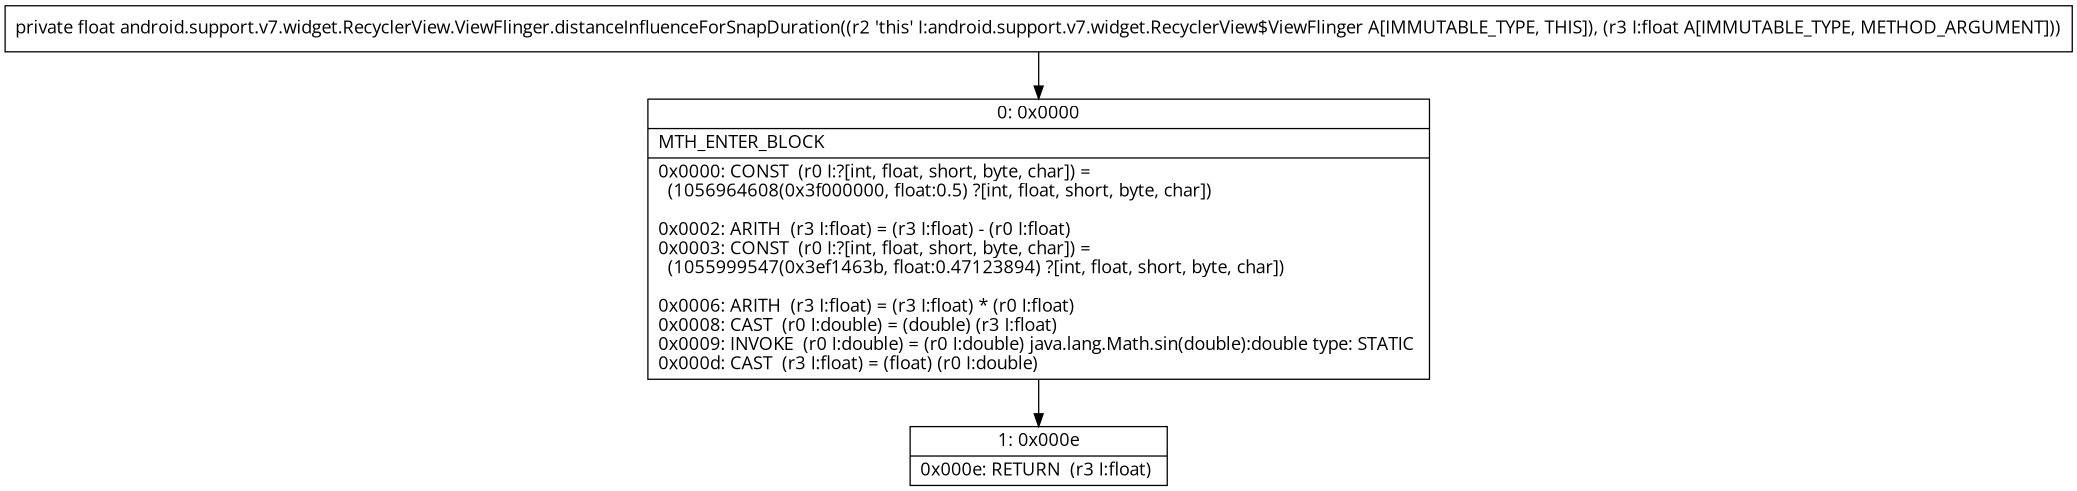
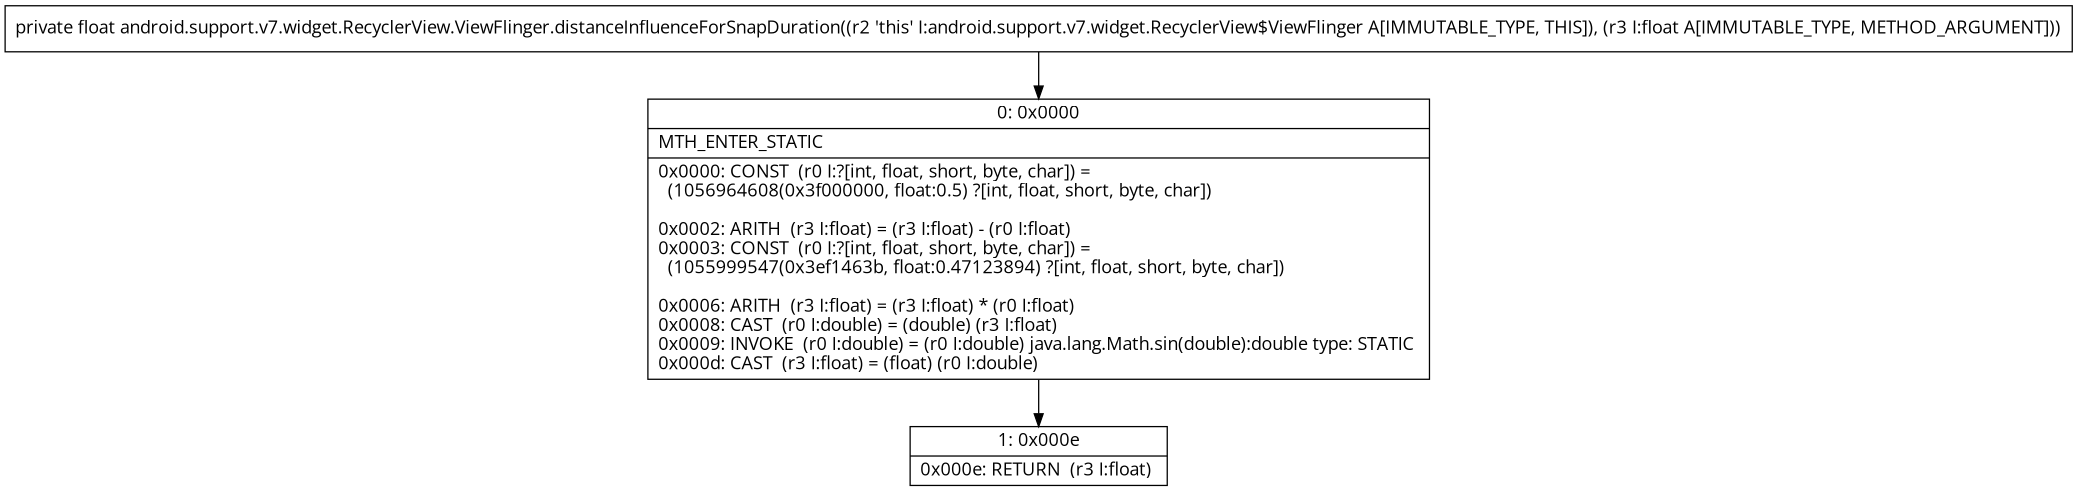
(741, 143) -> (741, 143)
